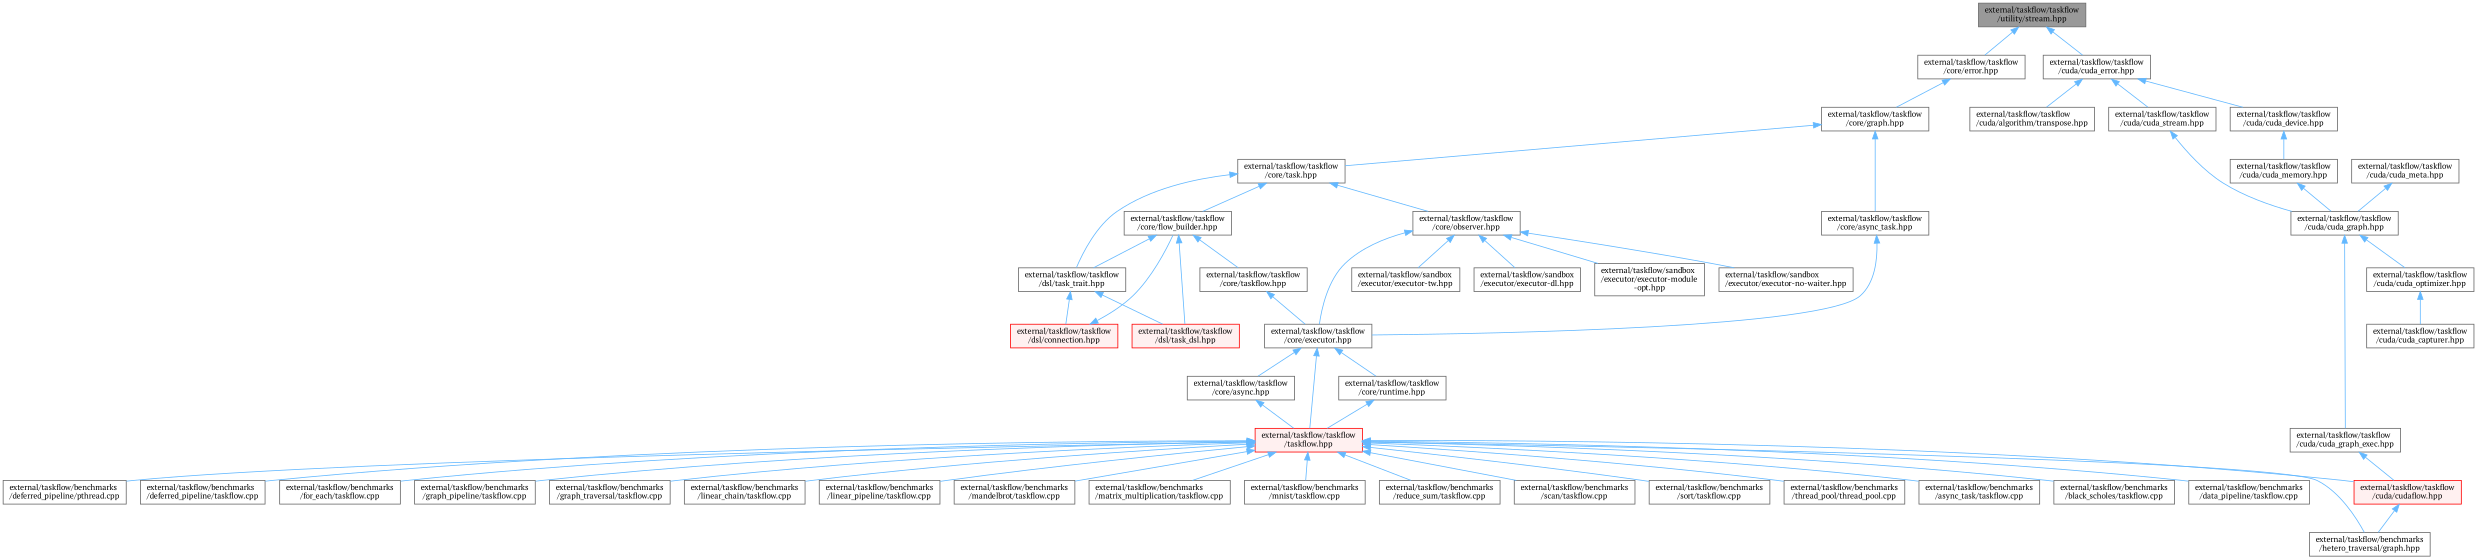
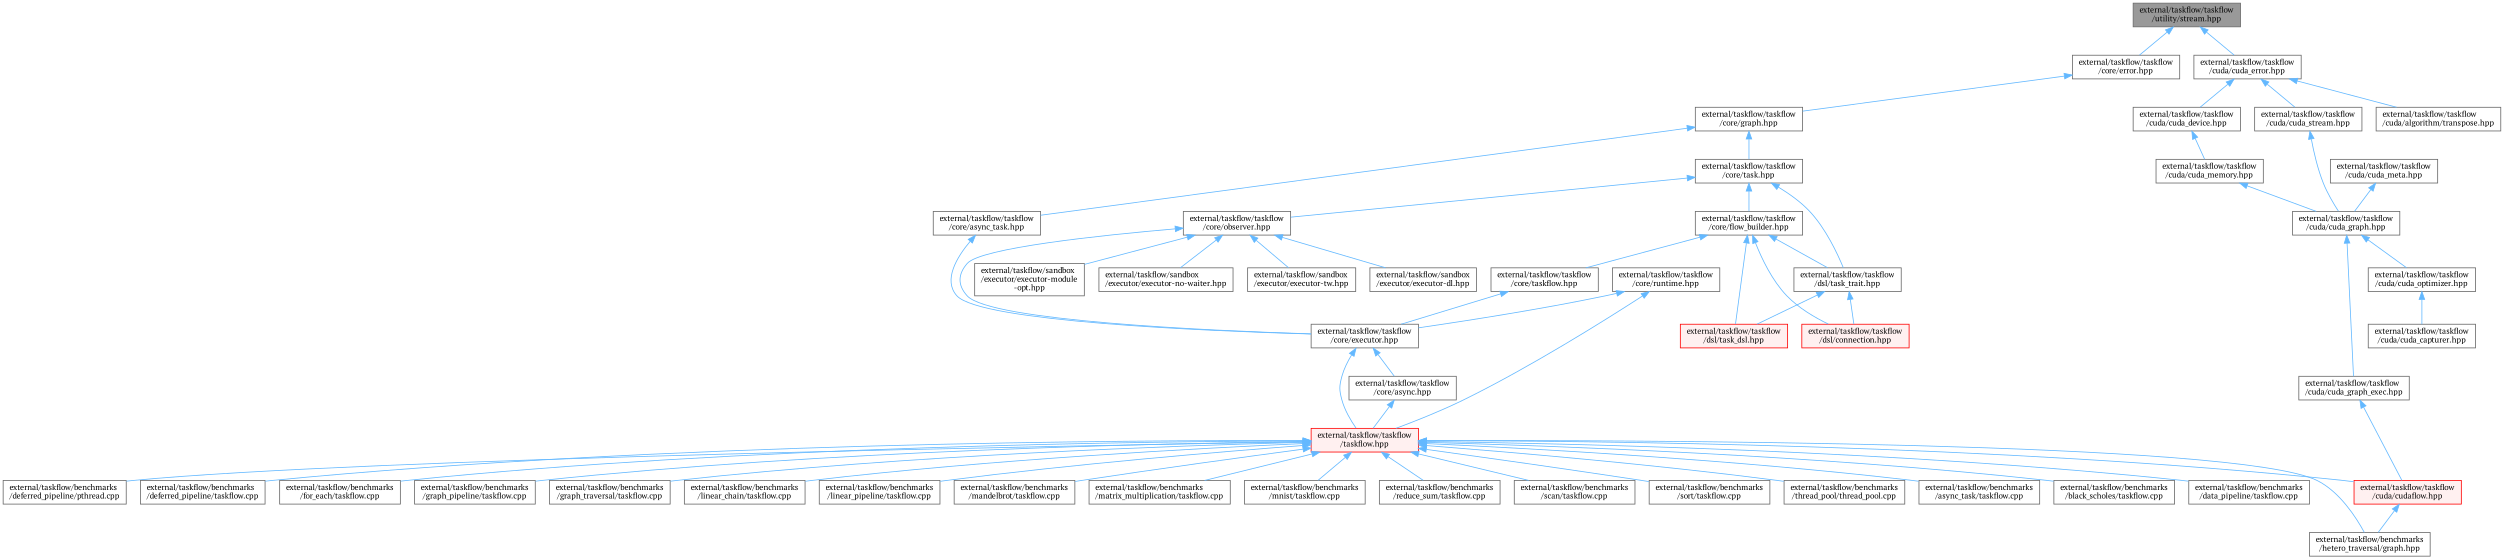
(1143, 285) -> (1783, 291)
(1359, 364) -> (1518, 312)
